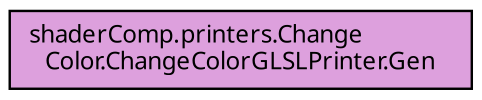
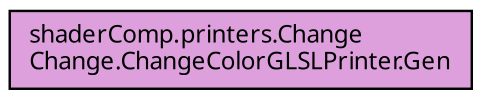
(241, 50) -> (241, 50)
